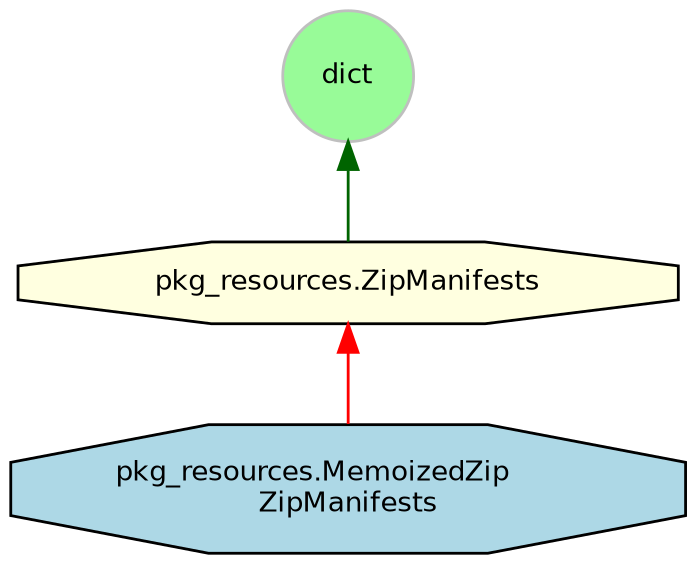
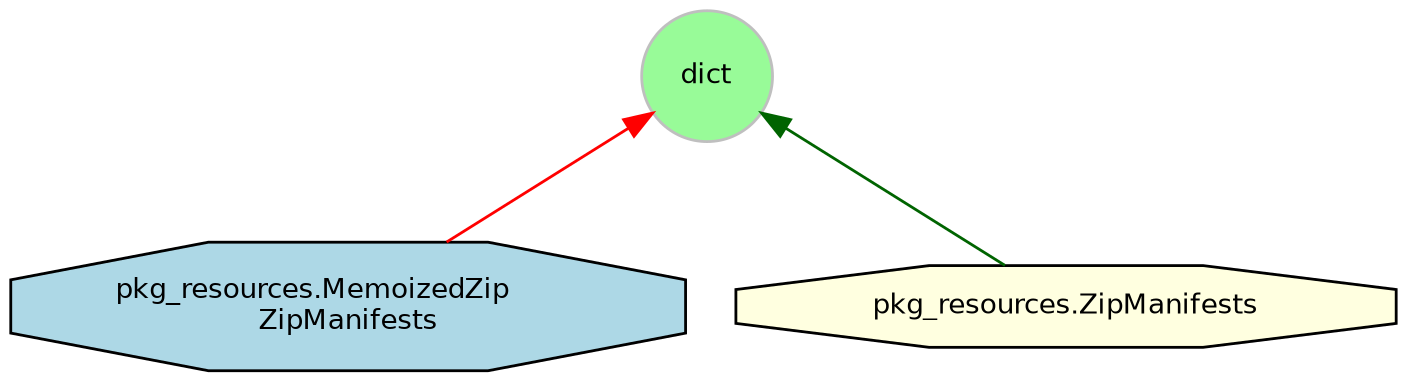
(348, 388) -> (538, 185)
